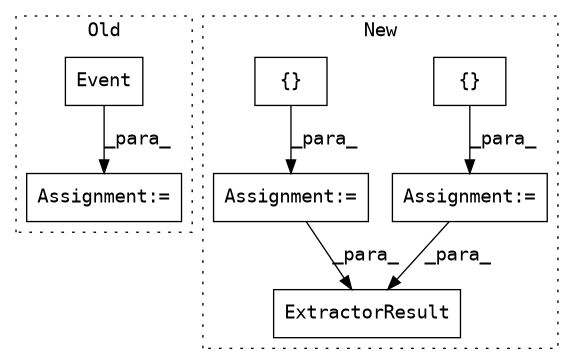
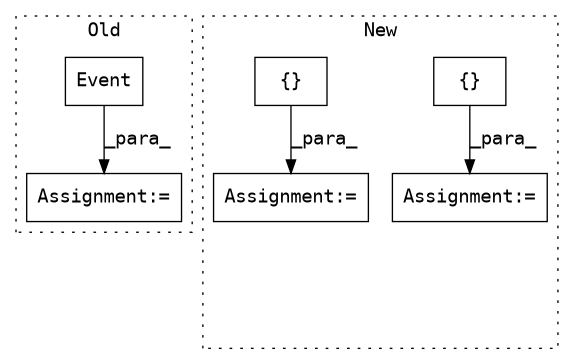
(367, 314) -> none
